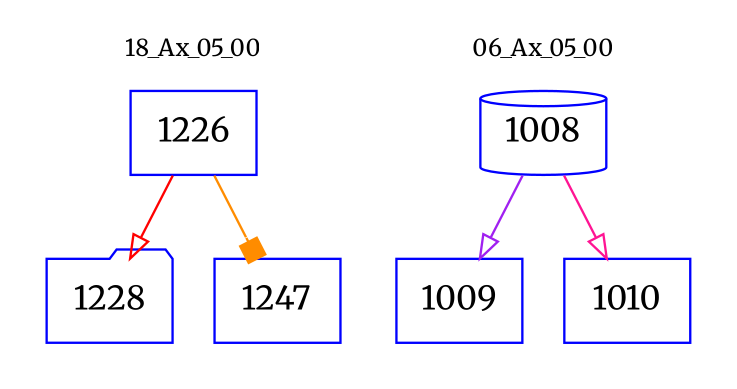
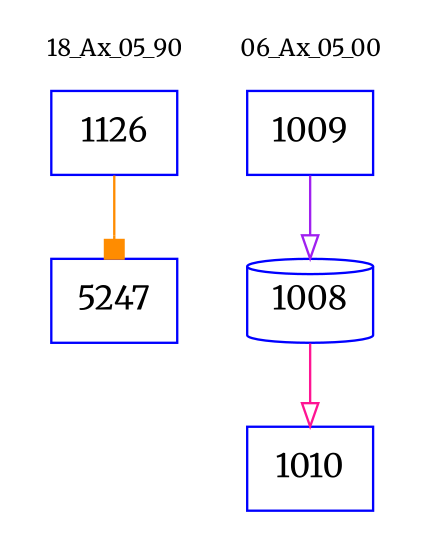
(194, 50) -> (115, 50)
(194, 133) -> (114, 133)
(507, 206) -> (310, 205)
(110, 301) -> none
(278, 301) -> (114, 301)
